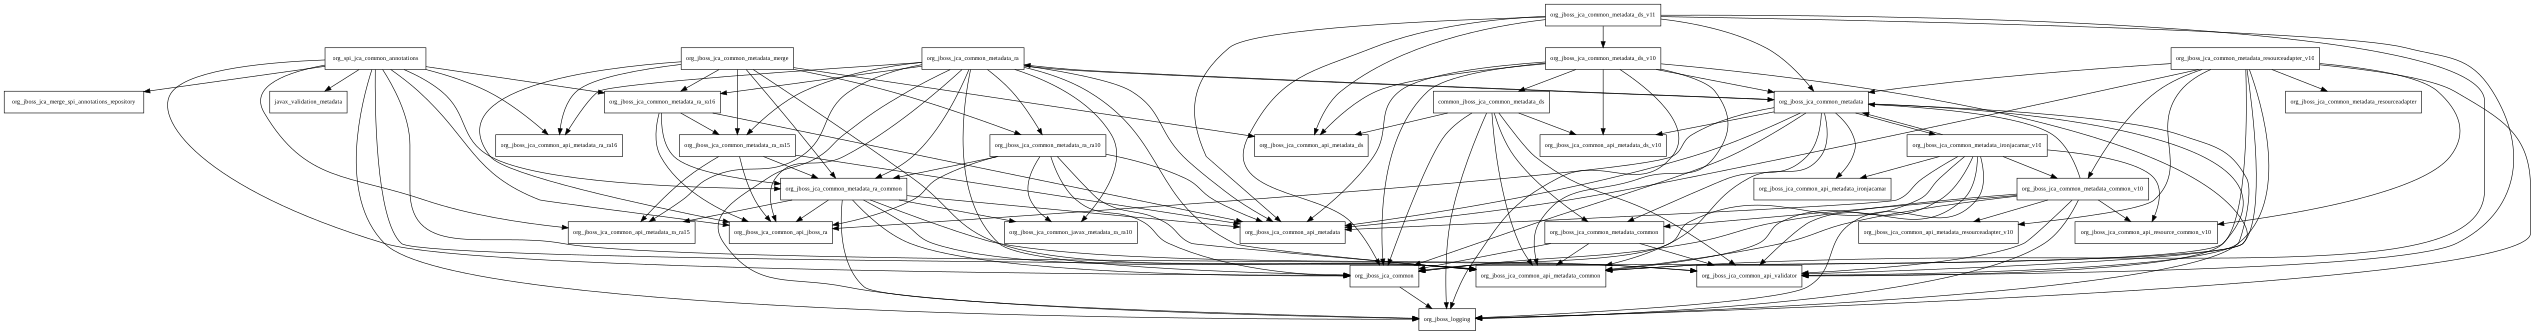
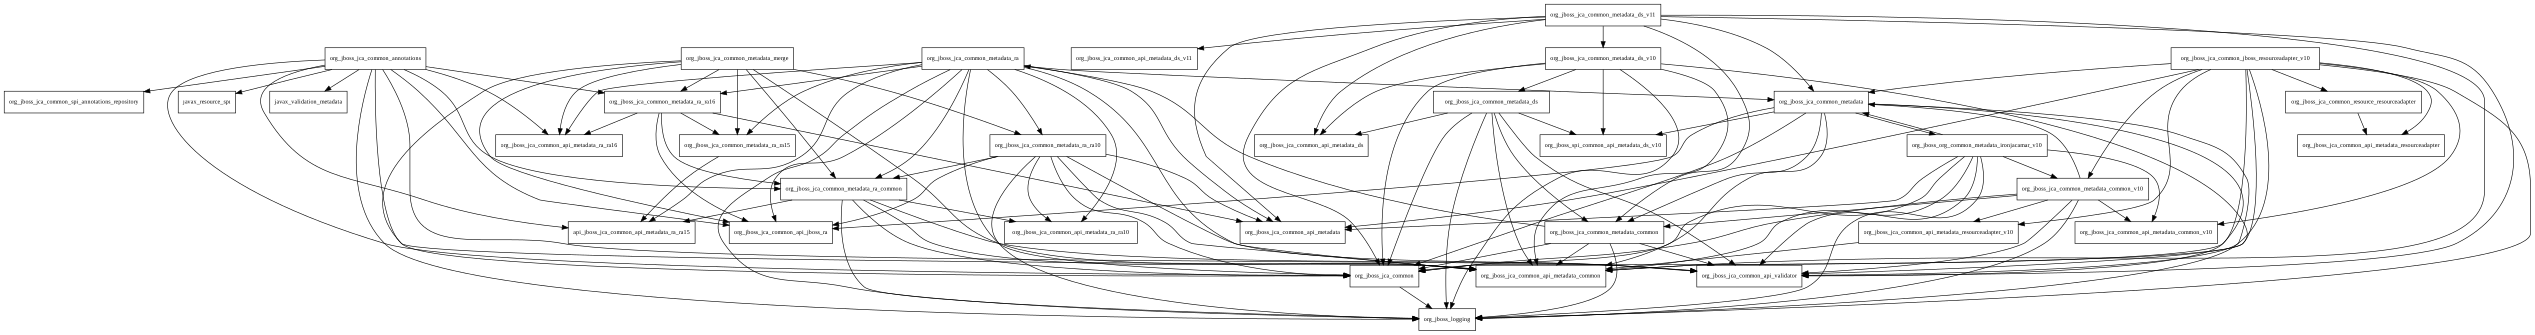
(375, 59) -> (375, 59)
none -> (1134, 59)
(2245, 59) -> (2245, 59)
(1712, 80) -> none
(1402, 85) -> (1278, 168)
(1396, 95) -> none
(1010, 100) -> (671, 269)
(74, 102) -> (74, 102)
none -> (207, 102)
(1491, 102) -> (1491, 102)
(2354, 102) -> (2354, 102)
none -> (614, 123)
none -> (1749, 133)
(1603, 146) -> (1603, 146)
(1977, 146) -> (1977, 146)
none -> (2371, 146)
(778, 162) -> none
(1591, 182) -> none
(748, 184) -> none
(1015, 189) -> none
(1822, 189) -> none
(815, 209) -> none
(1054, 210) -> none
(632, 233) -> (632, 233)
(1071, 233) -> (1071, 233)
(2146, 233) -> (2146, 233)
(1815, 234) -> (1735, 256)
none -> (1368, 259)
none -> (1149, 298)
none -> (1571, 305)
